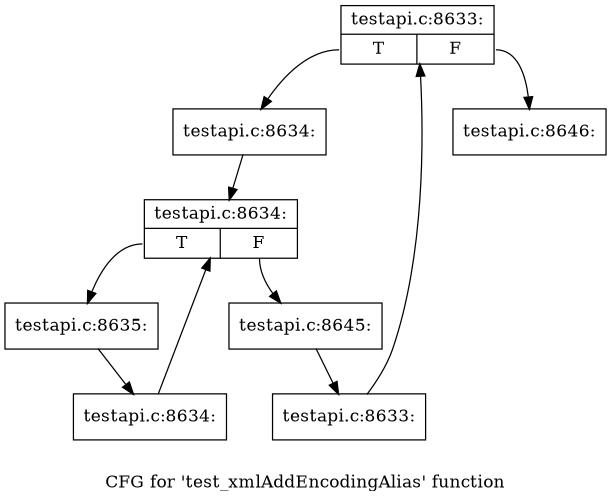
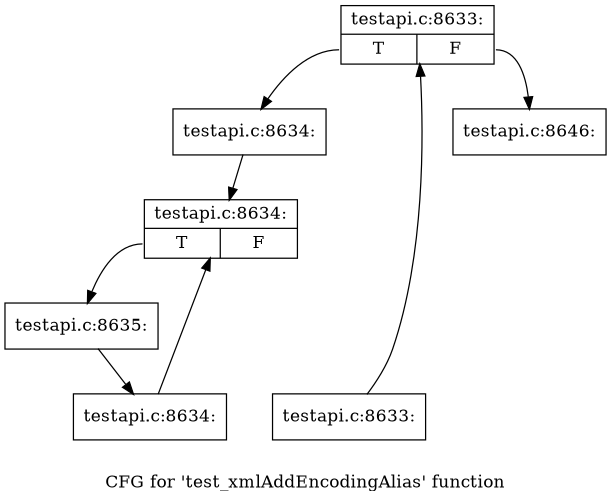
(306, 326) -> none
